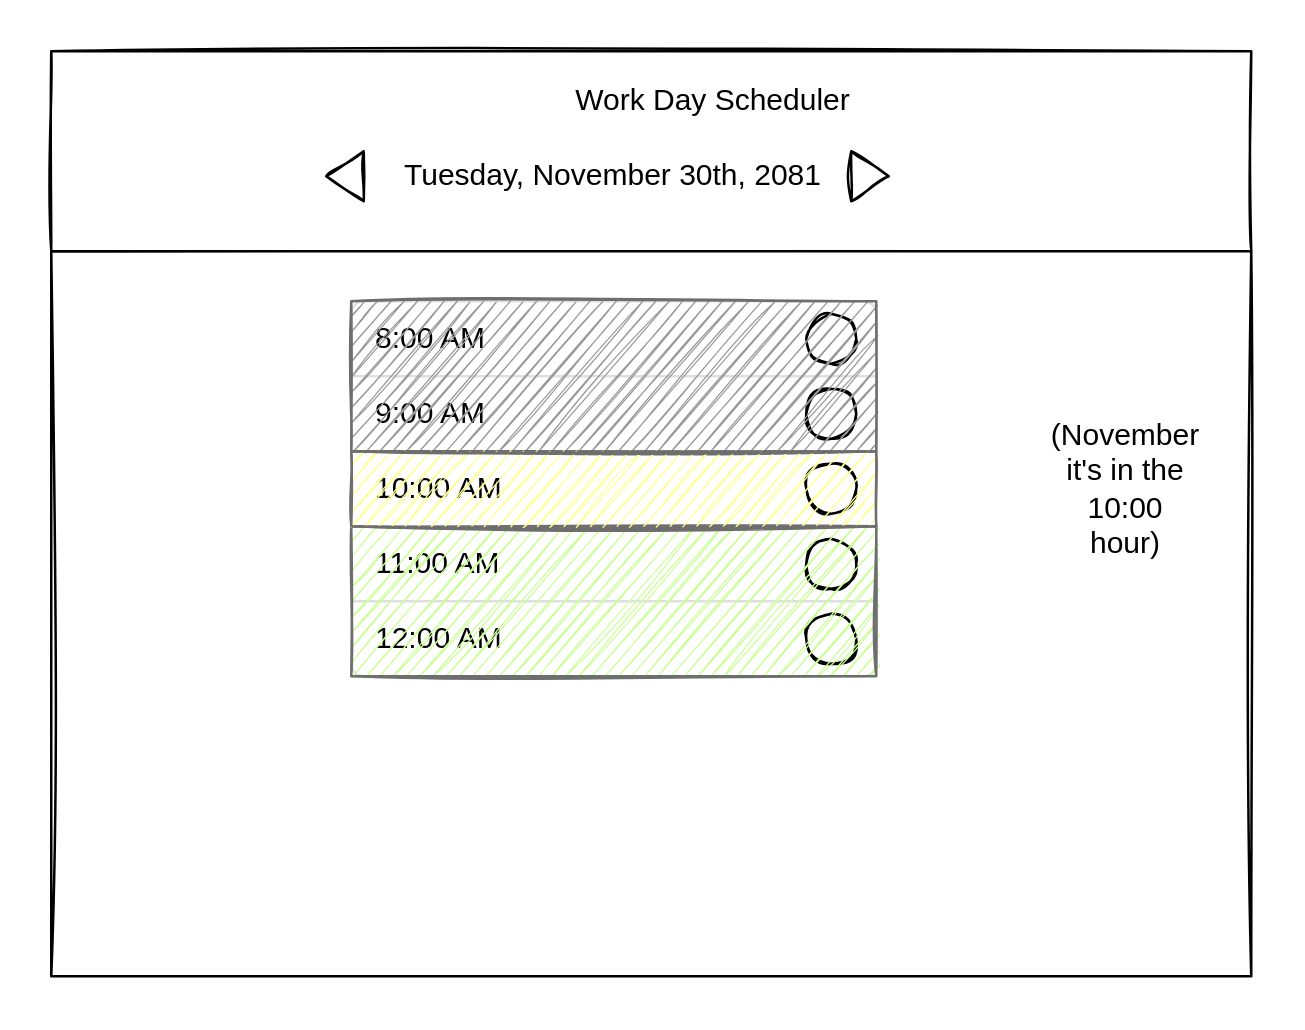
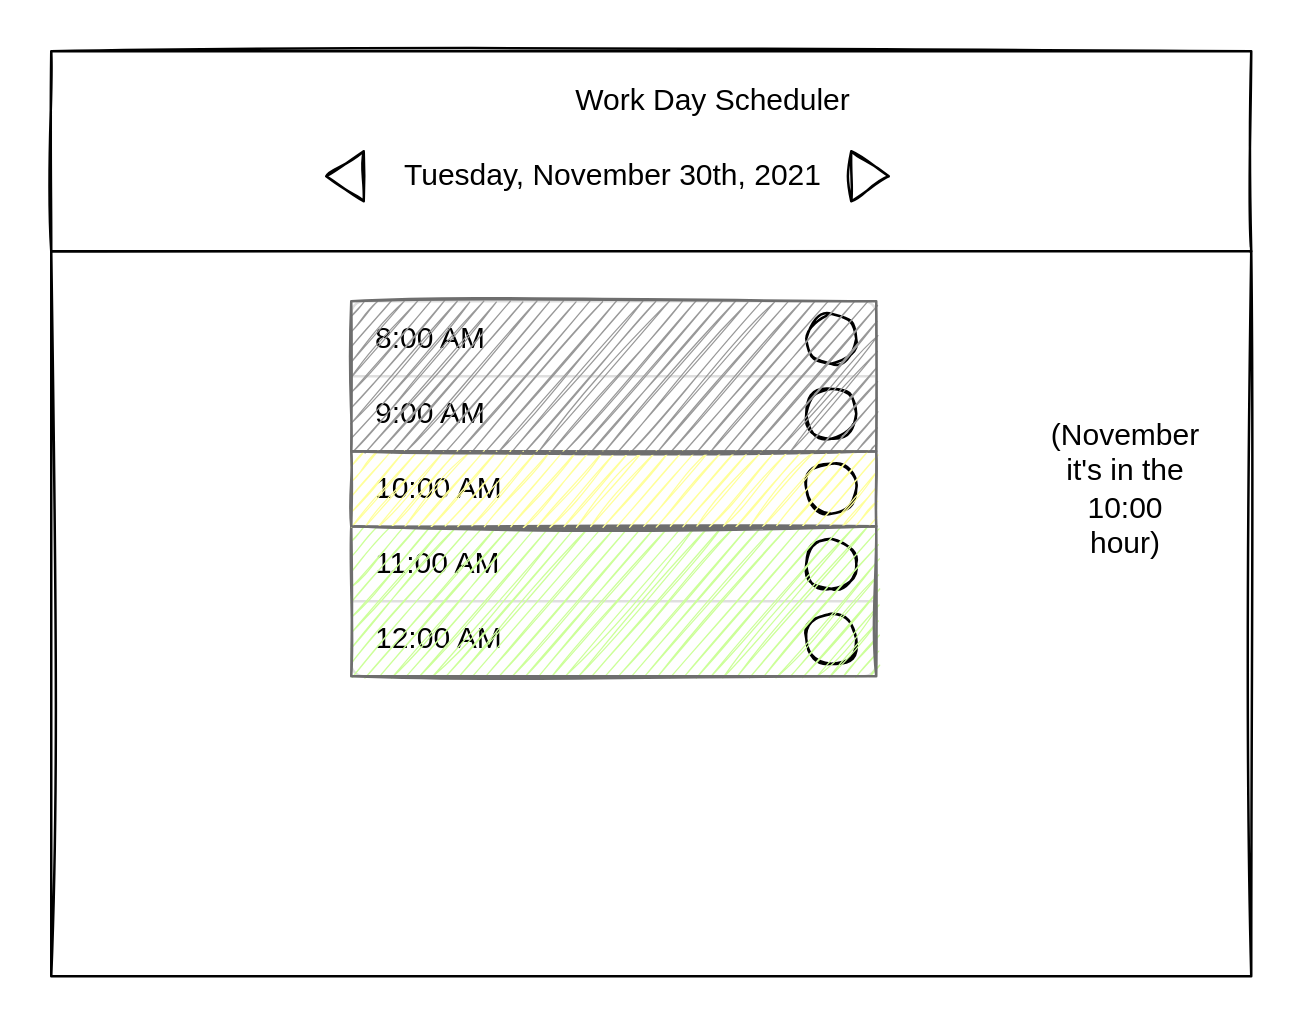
(614, 176) -> (614, 176)
